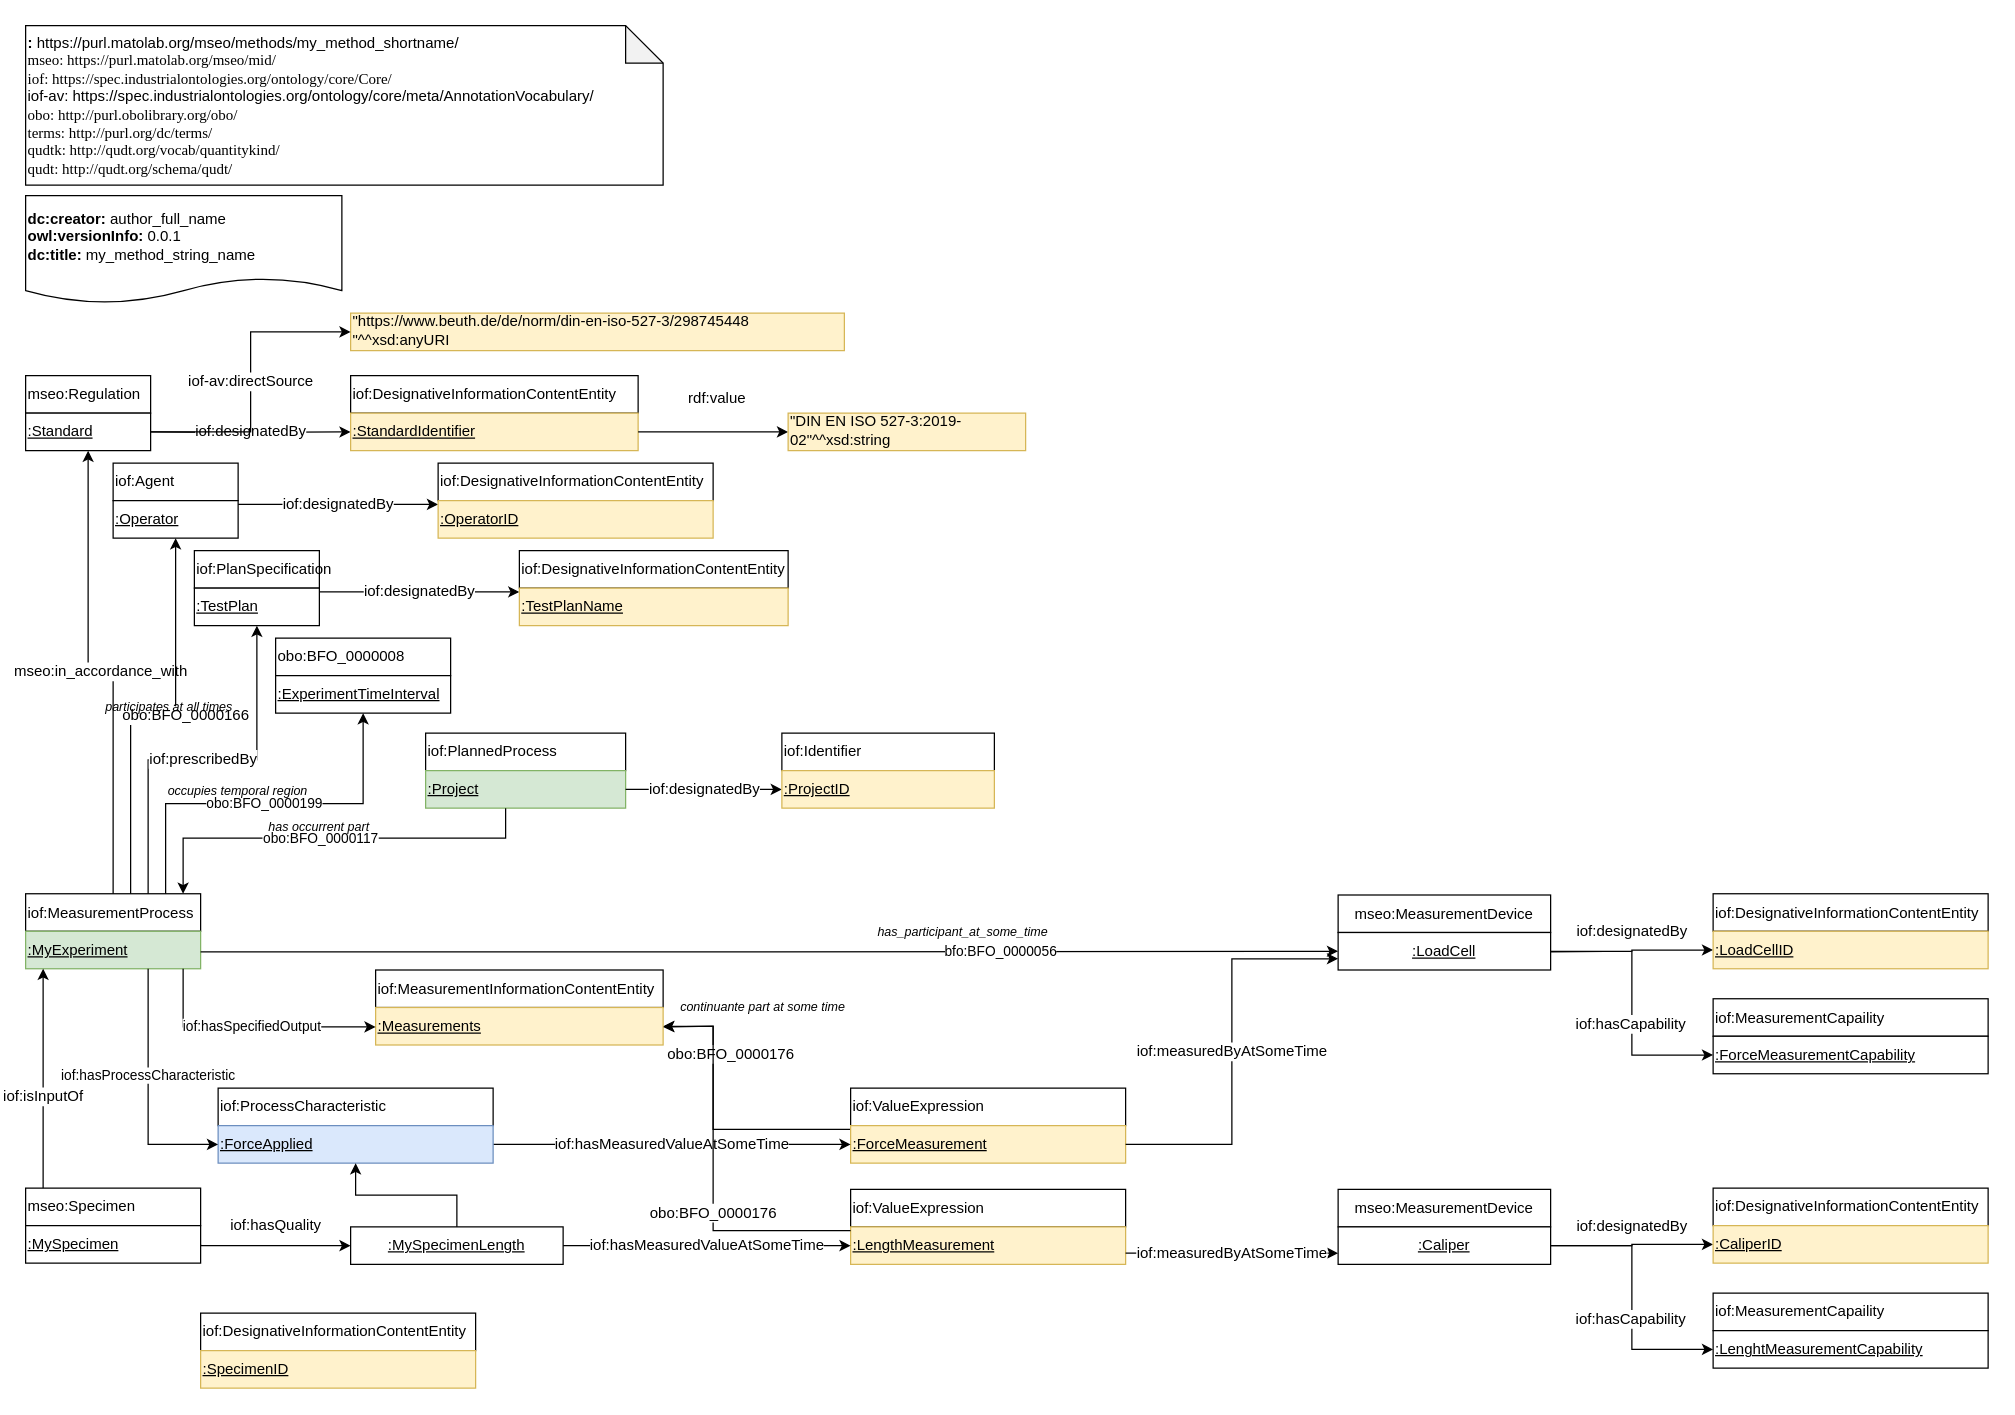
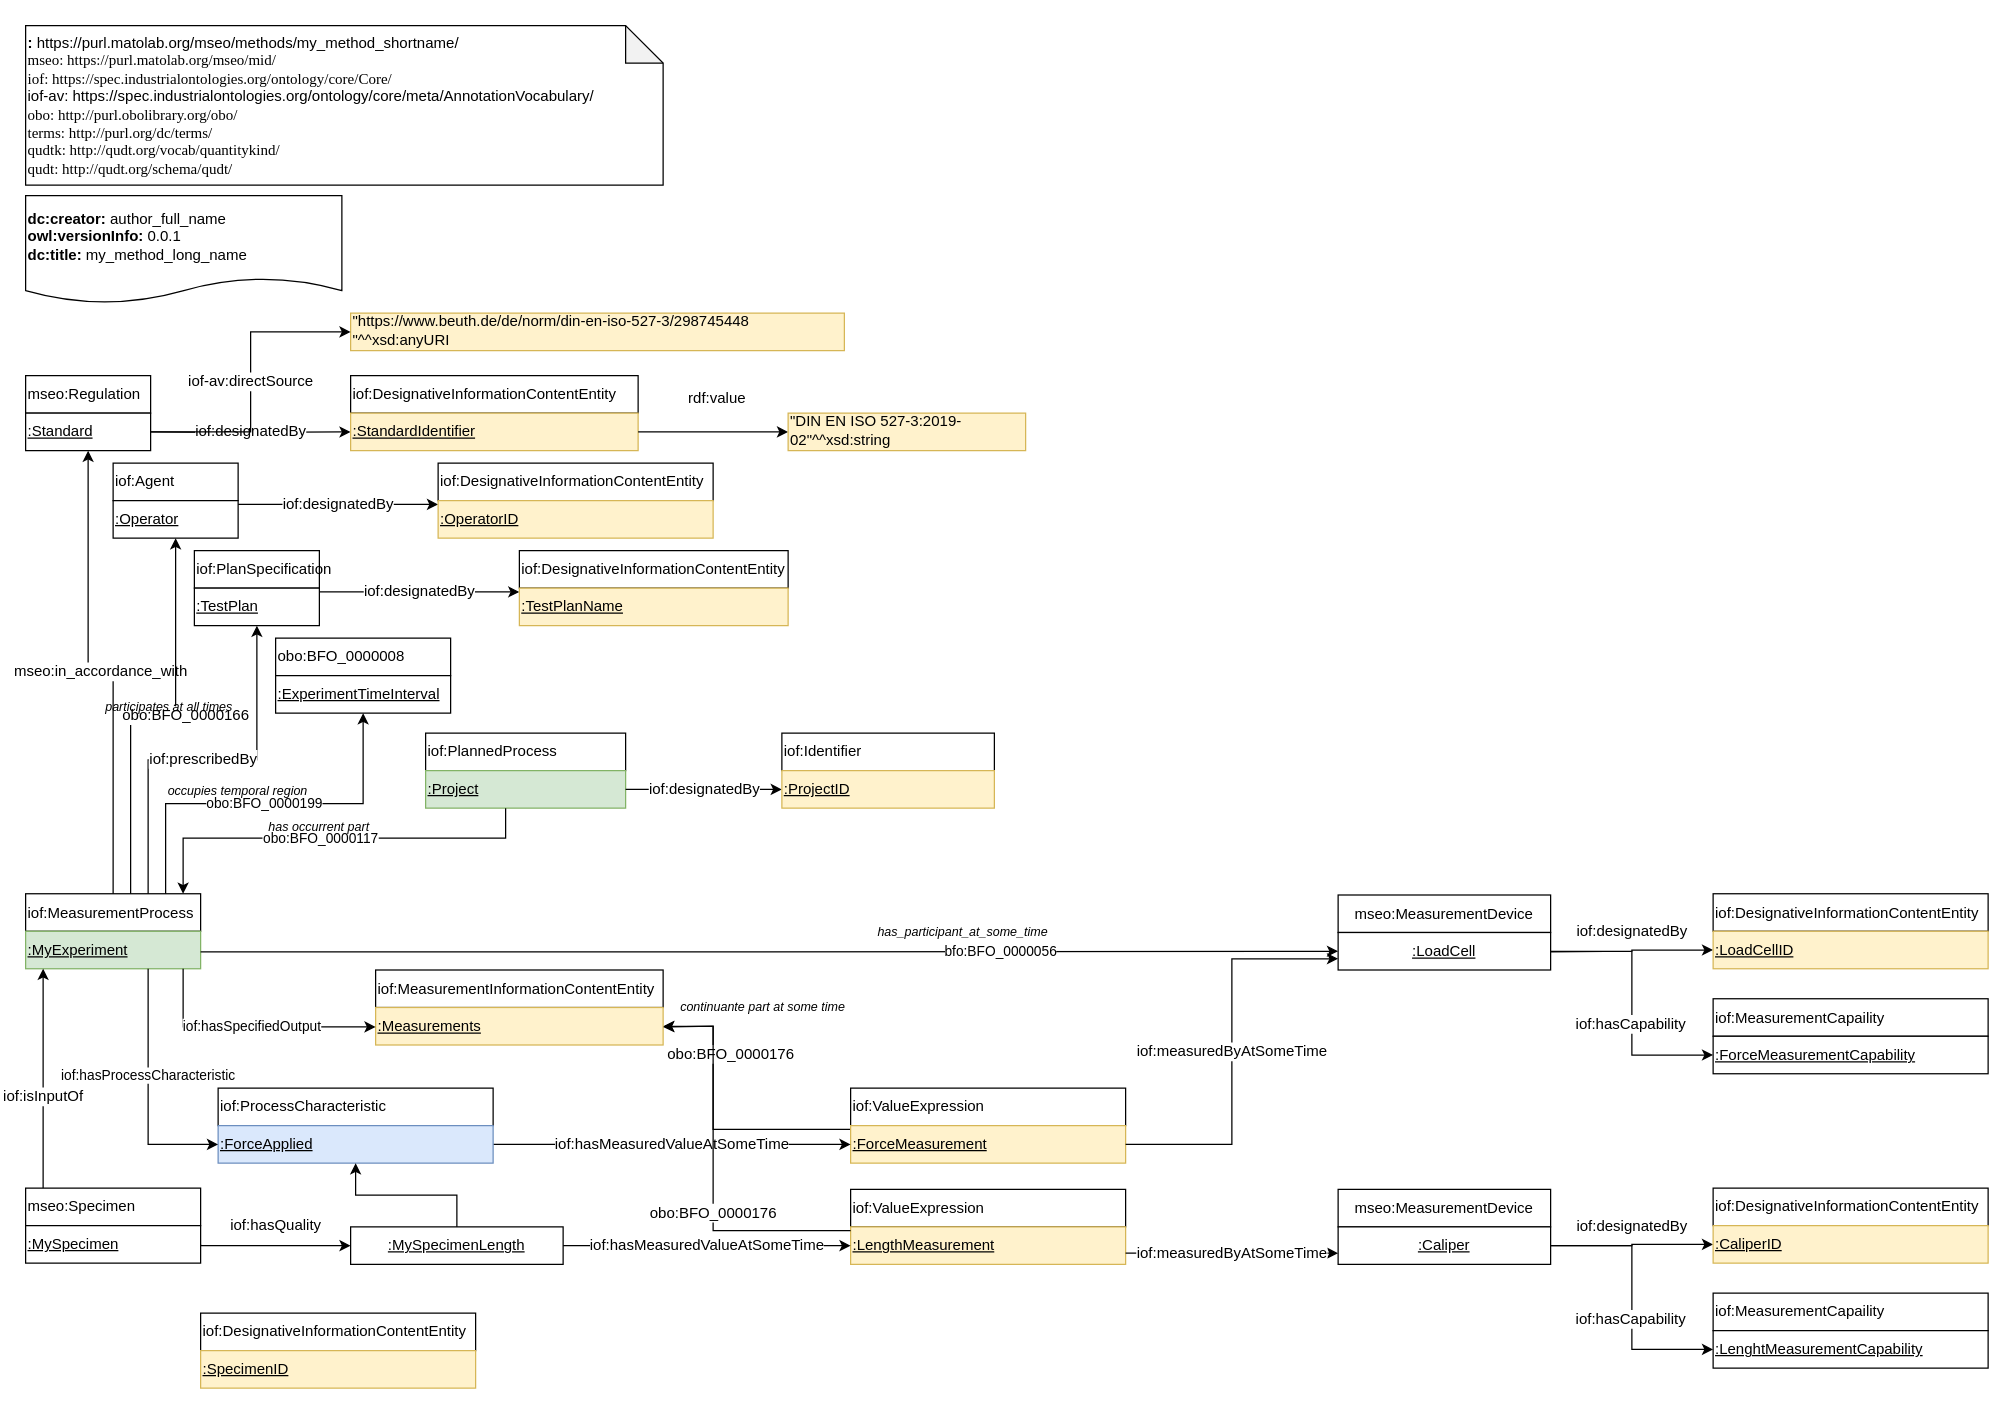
(149, 237) -> (140, 237)
